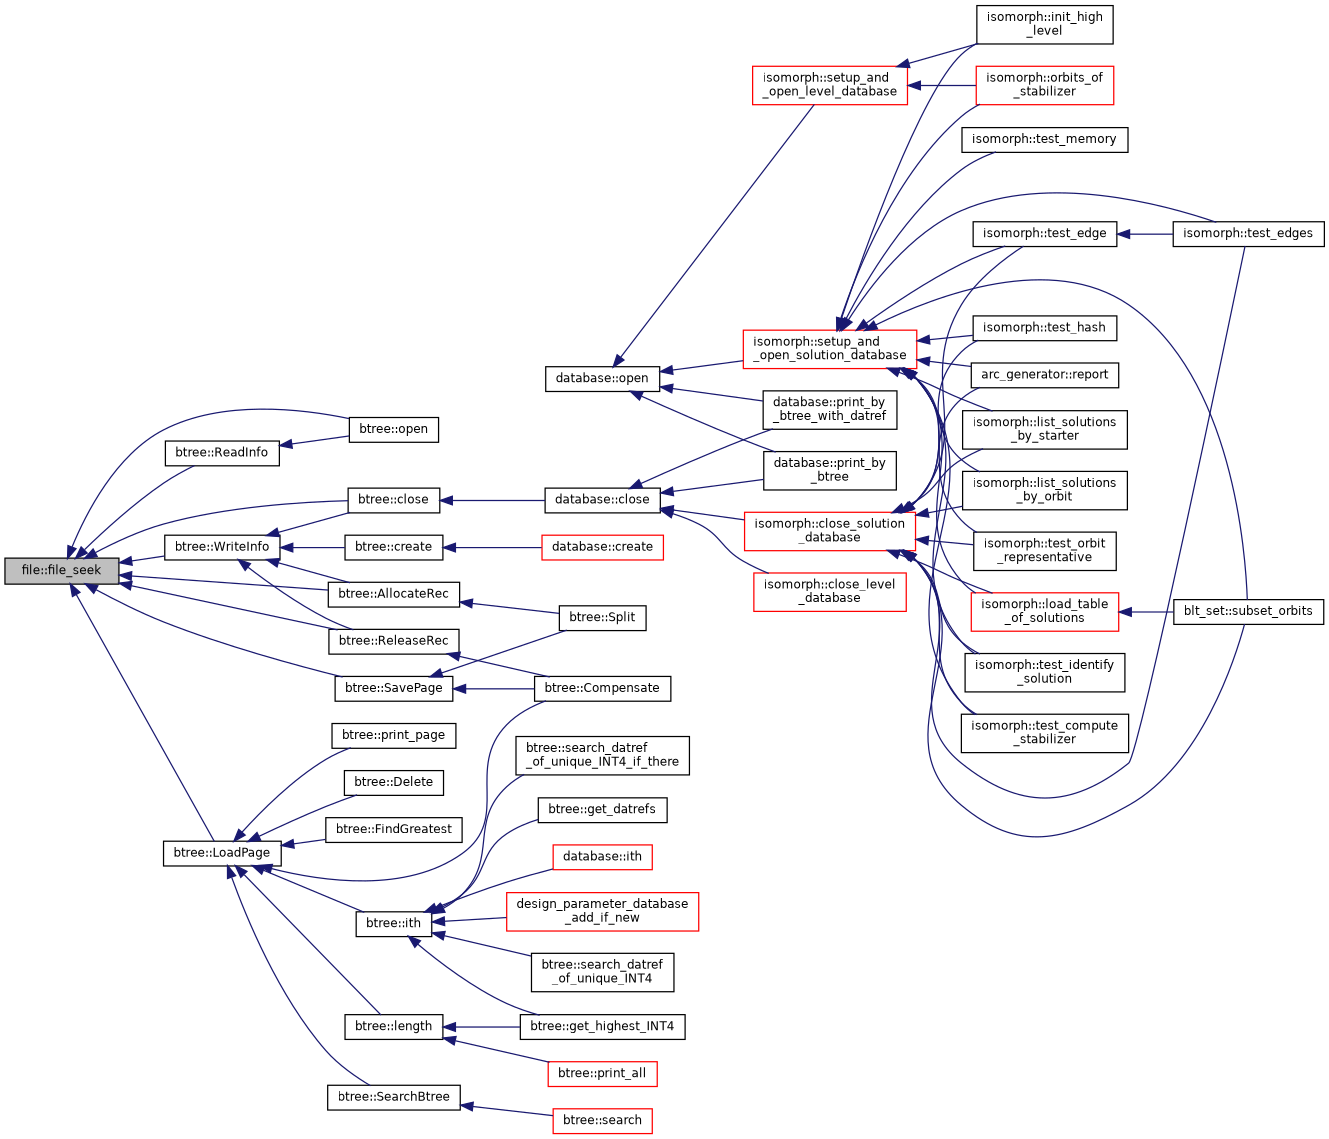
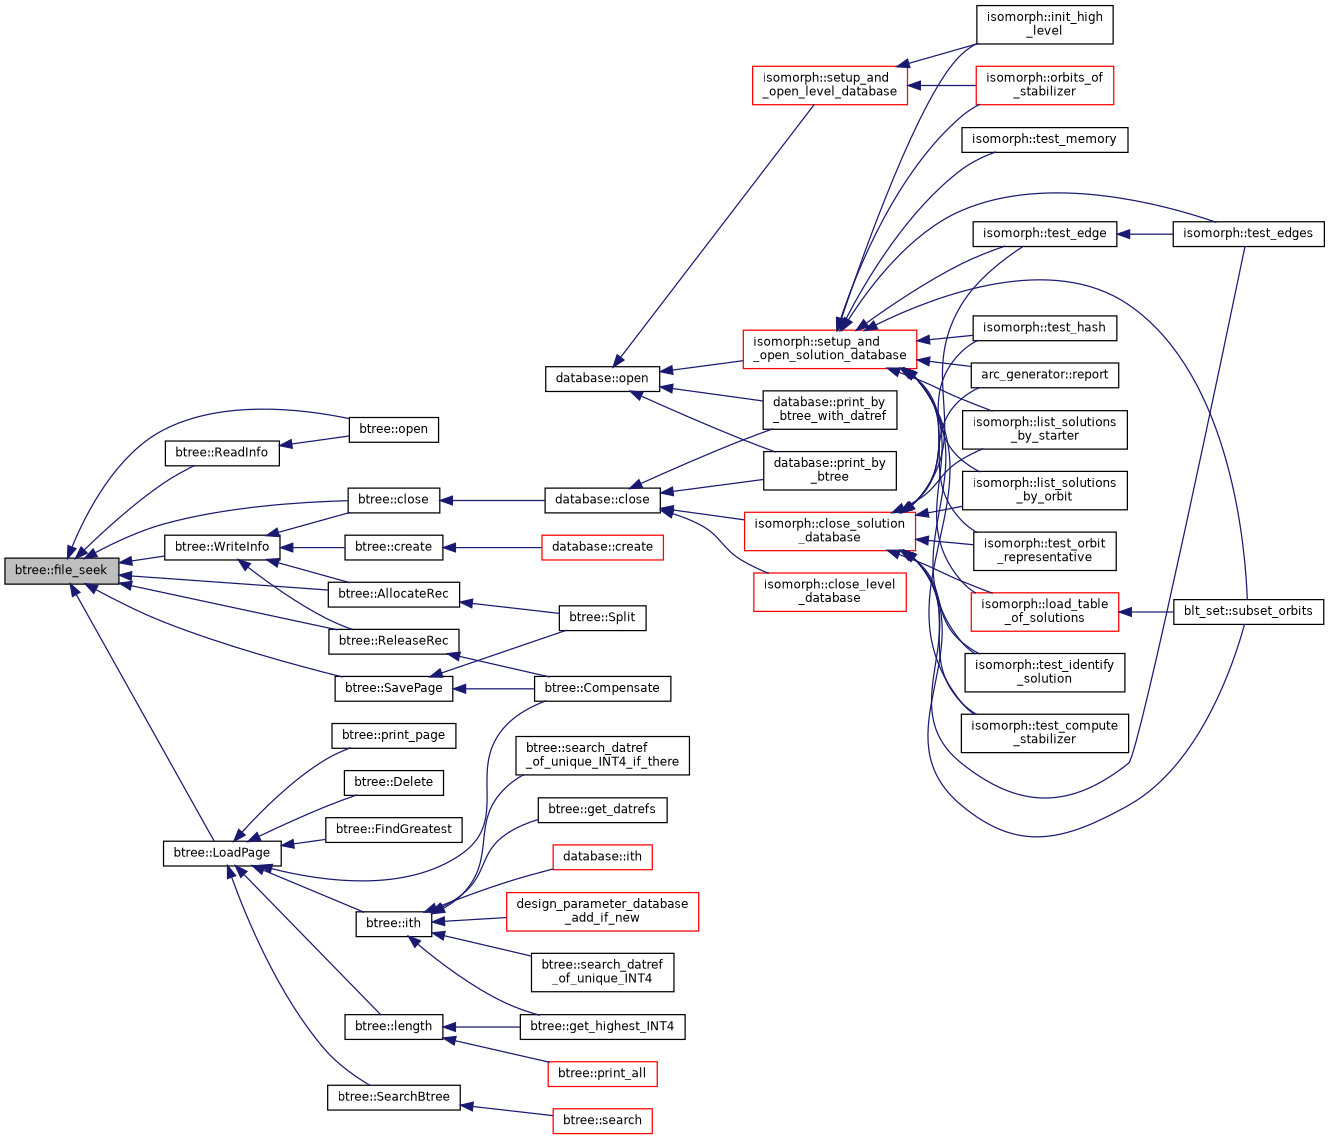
(62, 571) -> (62, 571)
